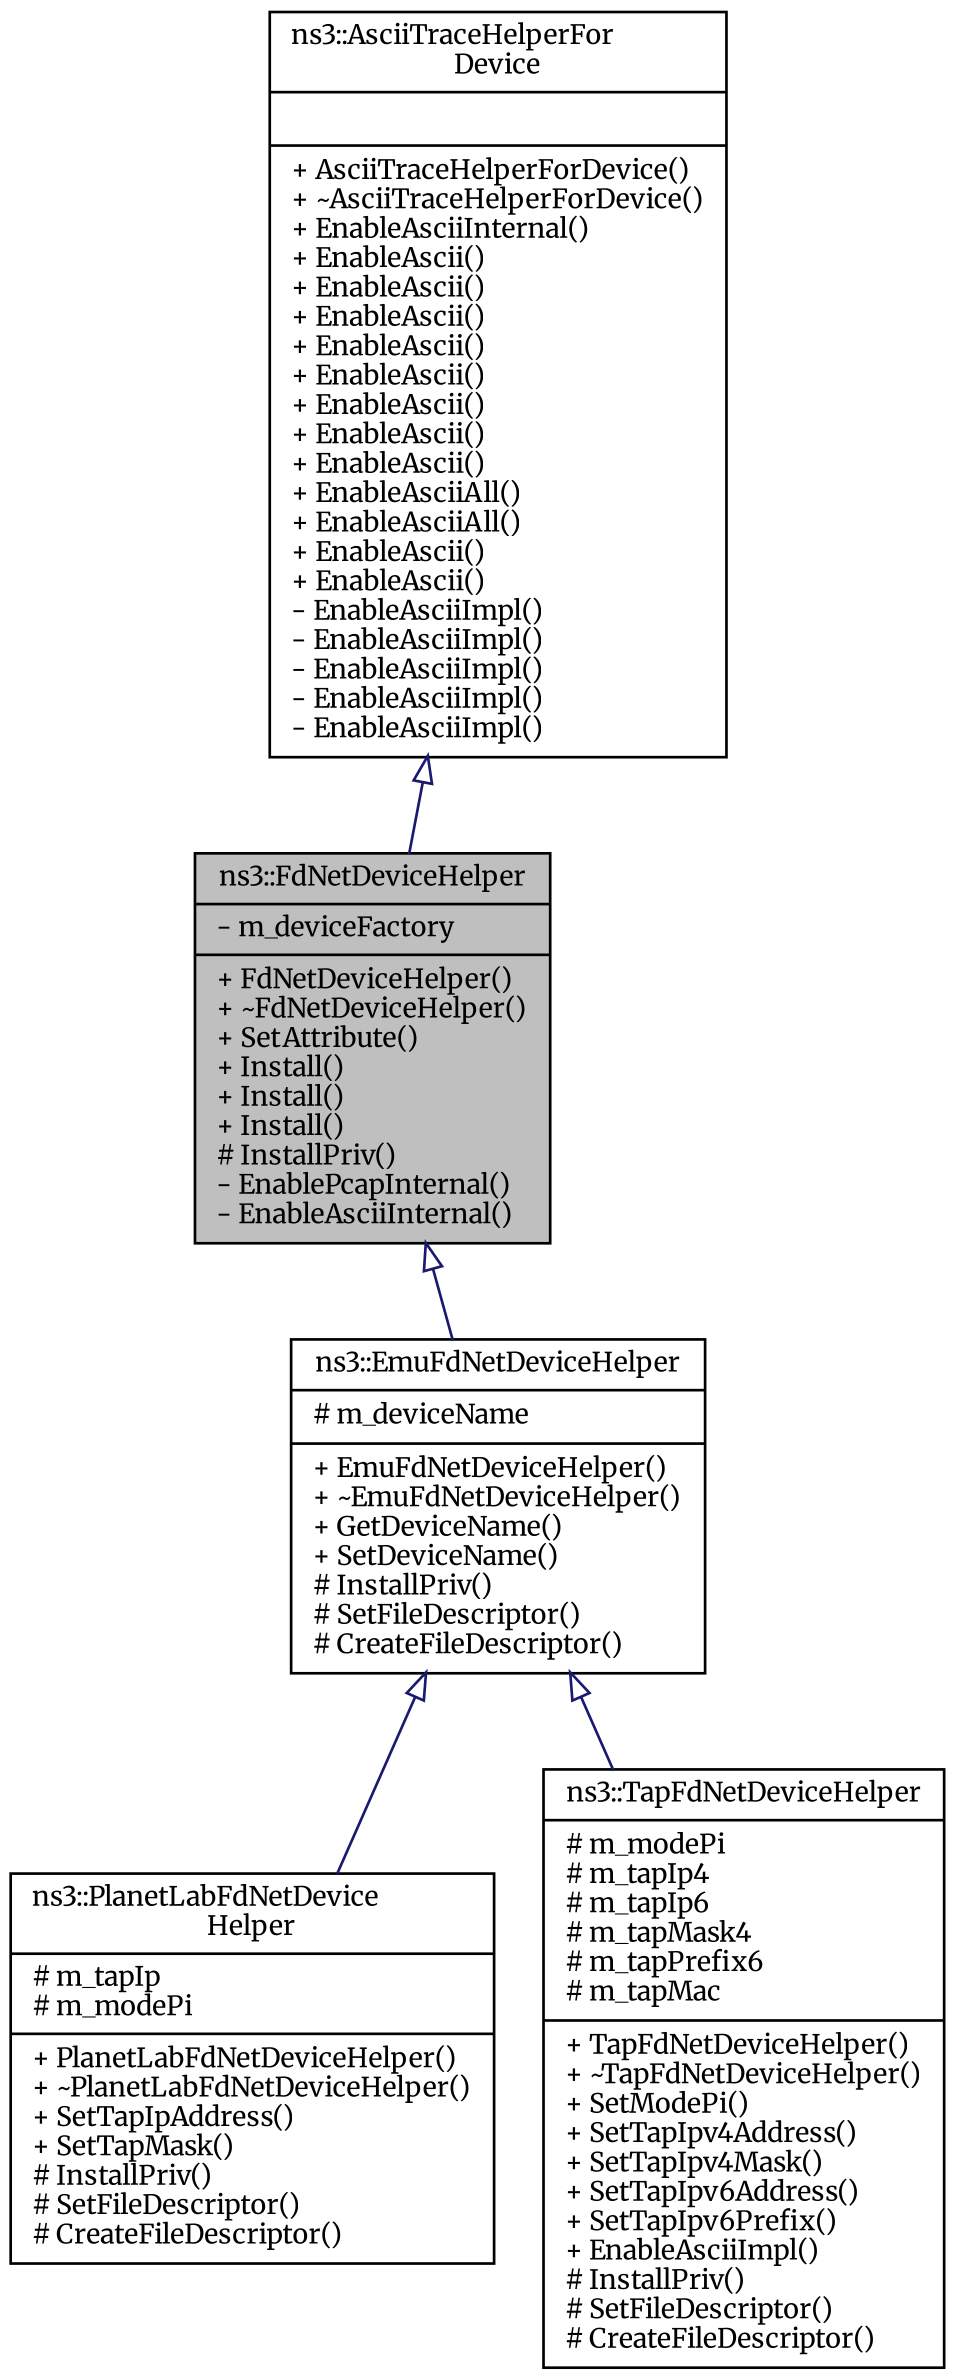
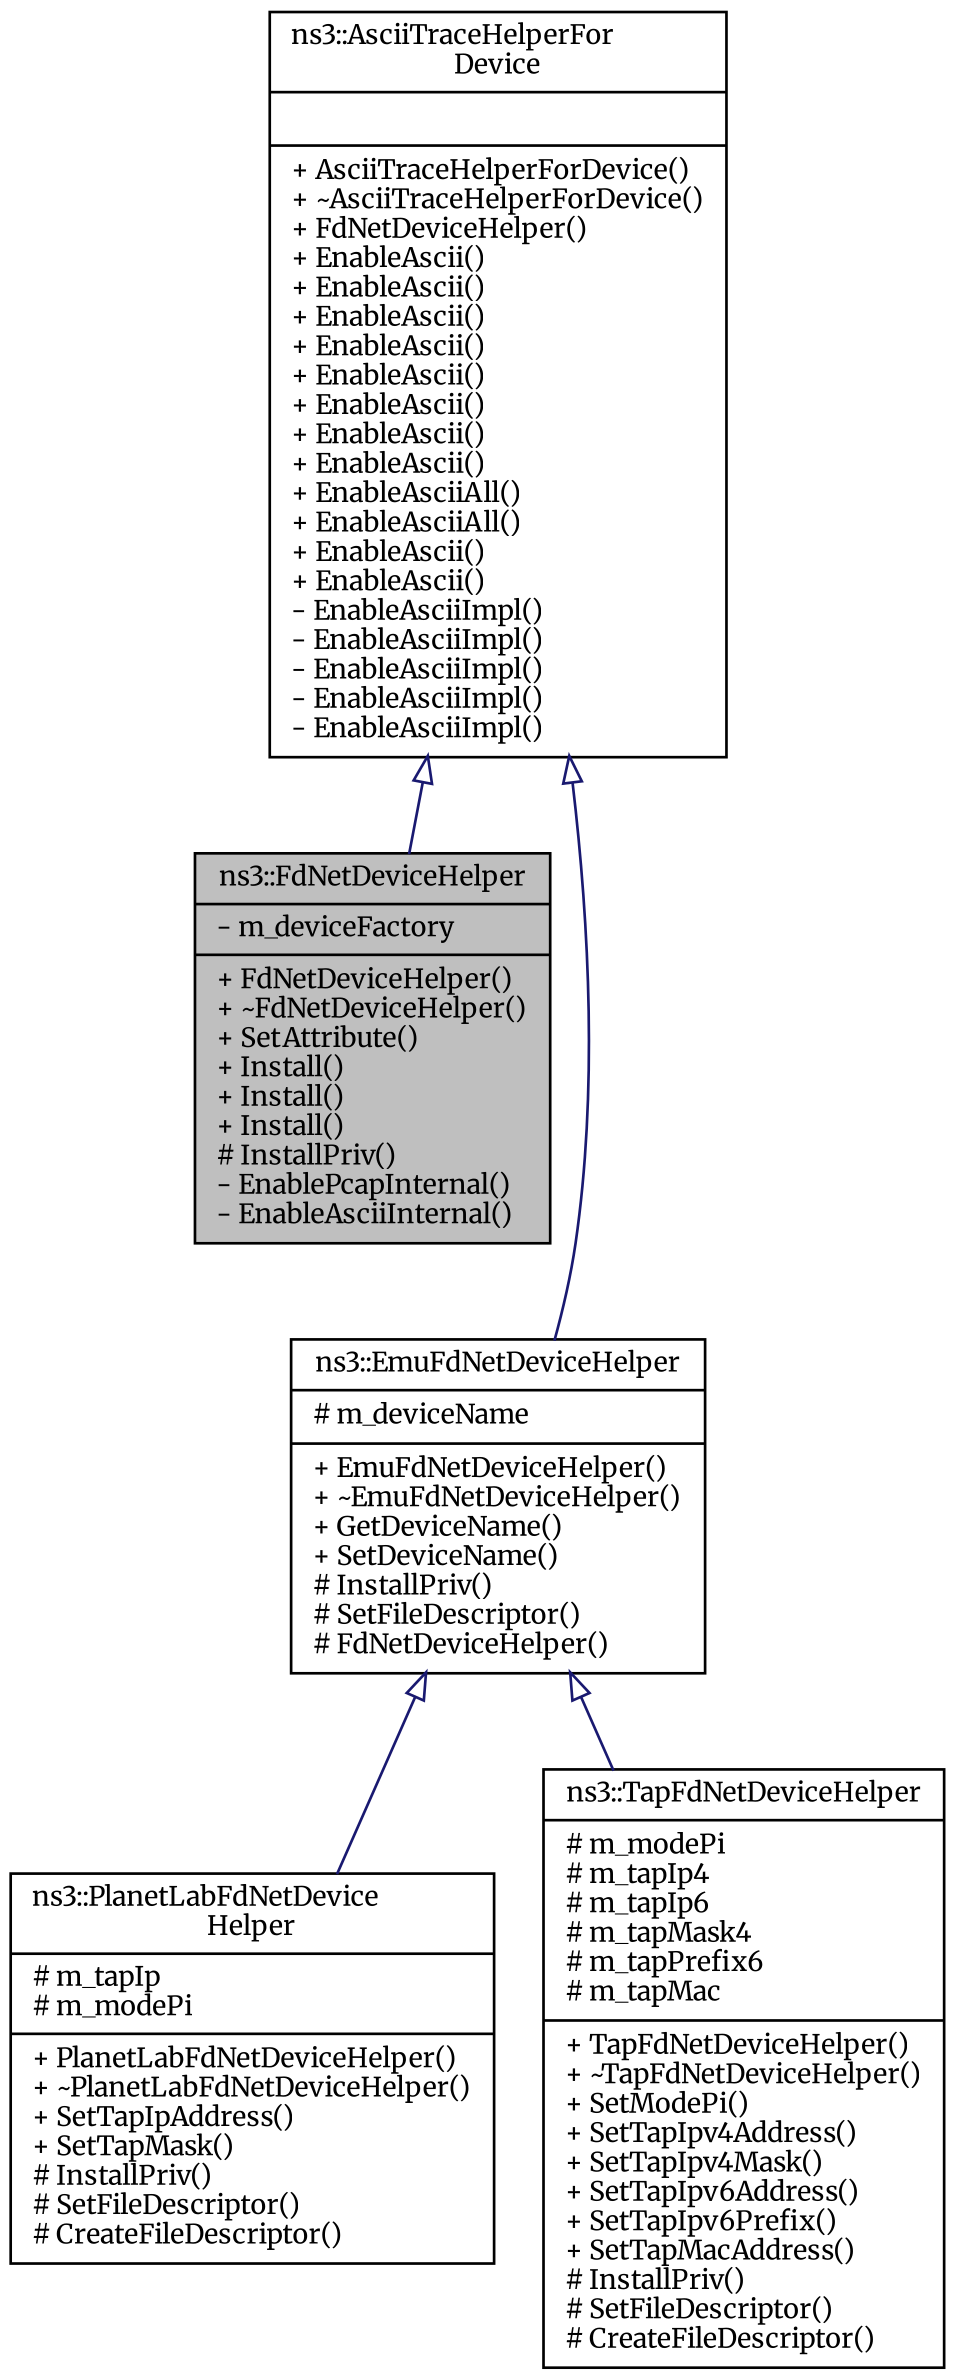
(441, 230) -> (441, 230)
(443, 1305) -> (589, 1063)
(469, 1645) -> (462, 1645)
(693, 2252) -> (710, 2252)
